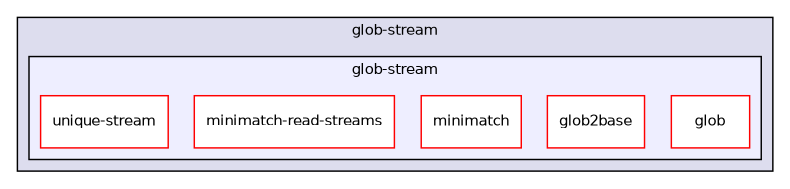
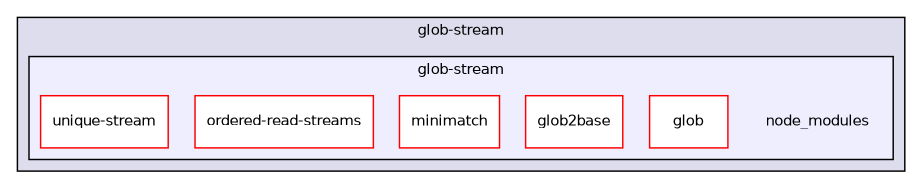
(294, 122) -> (284, 122)
none -> (818, 122)
